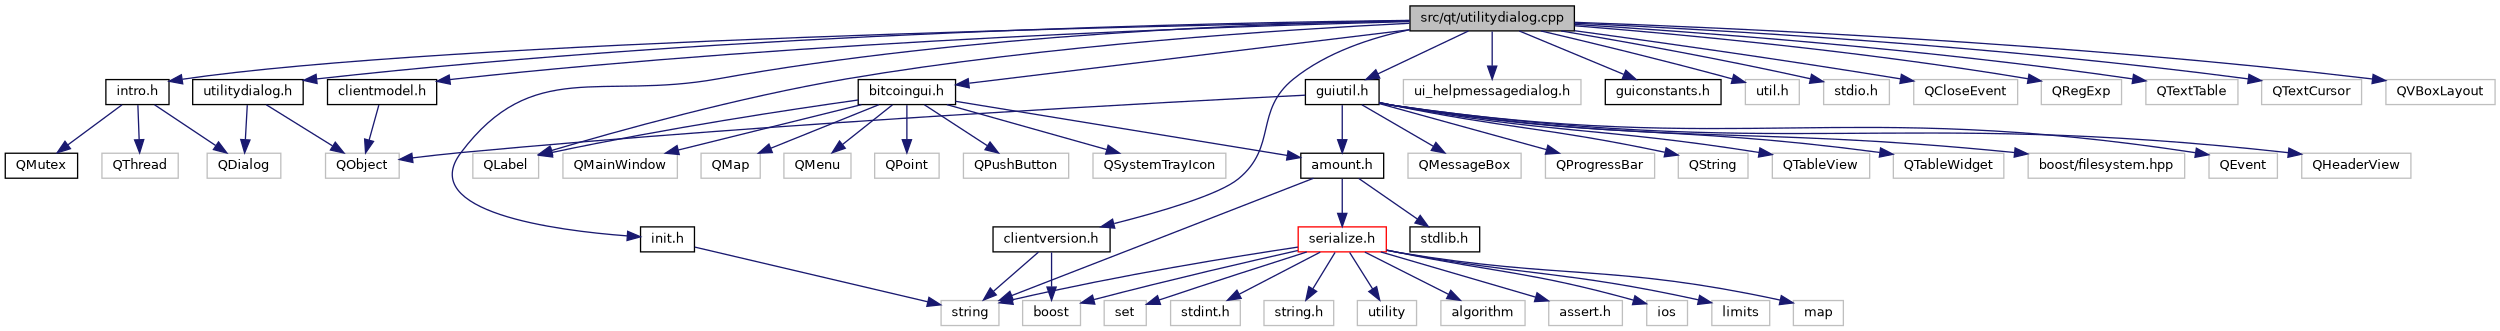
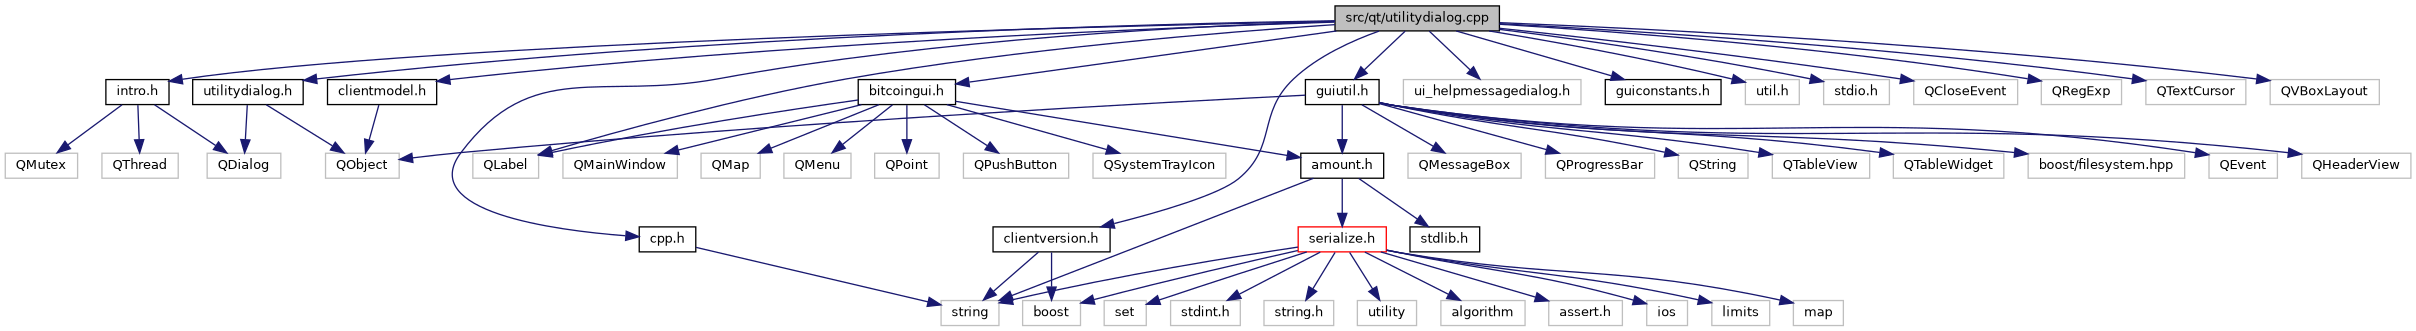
(2192, 92) -> none
(41, 166) -> (41, 166)
(668, 239) -> (668, 239)
